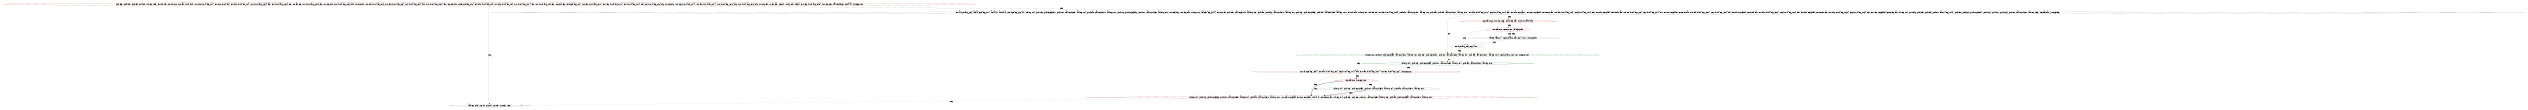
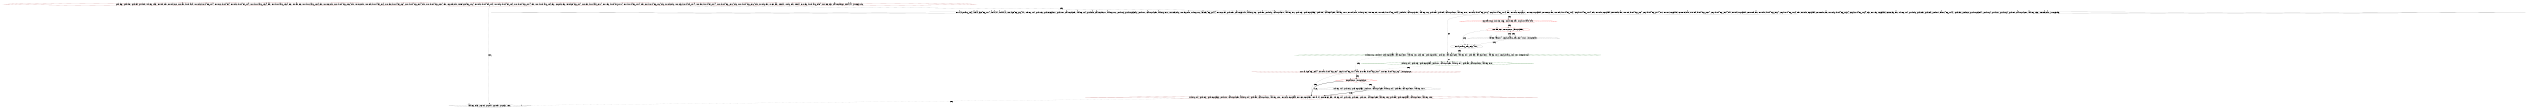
(1508, 30) -> (1508, 30)
(1356, 80) -> (1356, 80)
